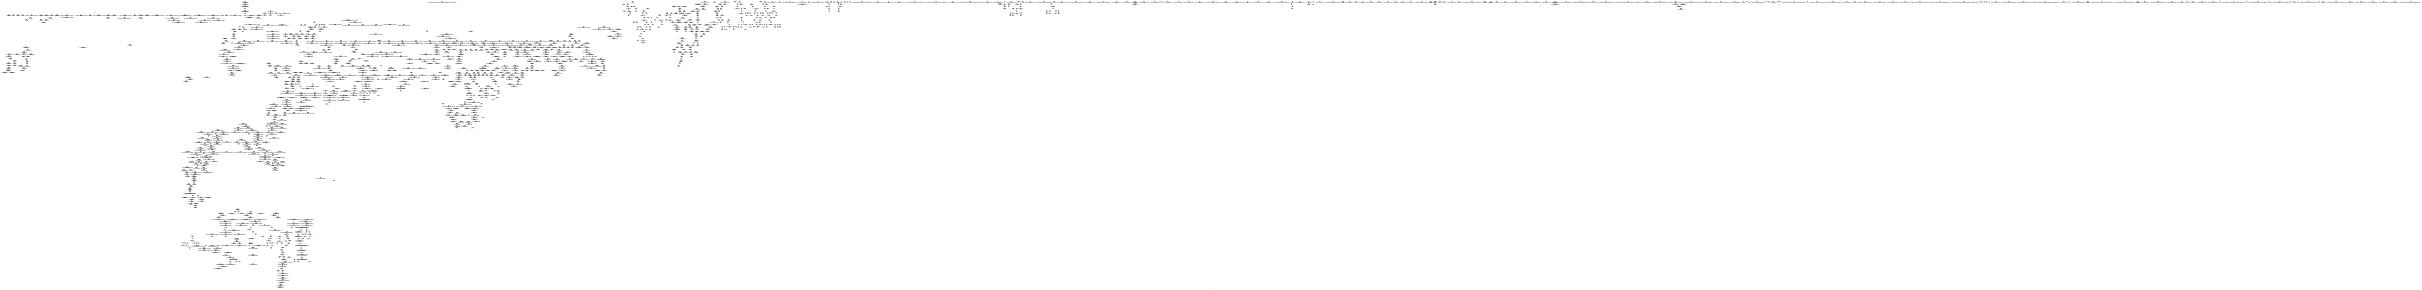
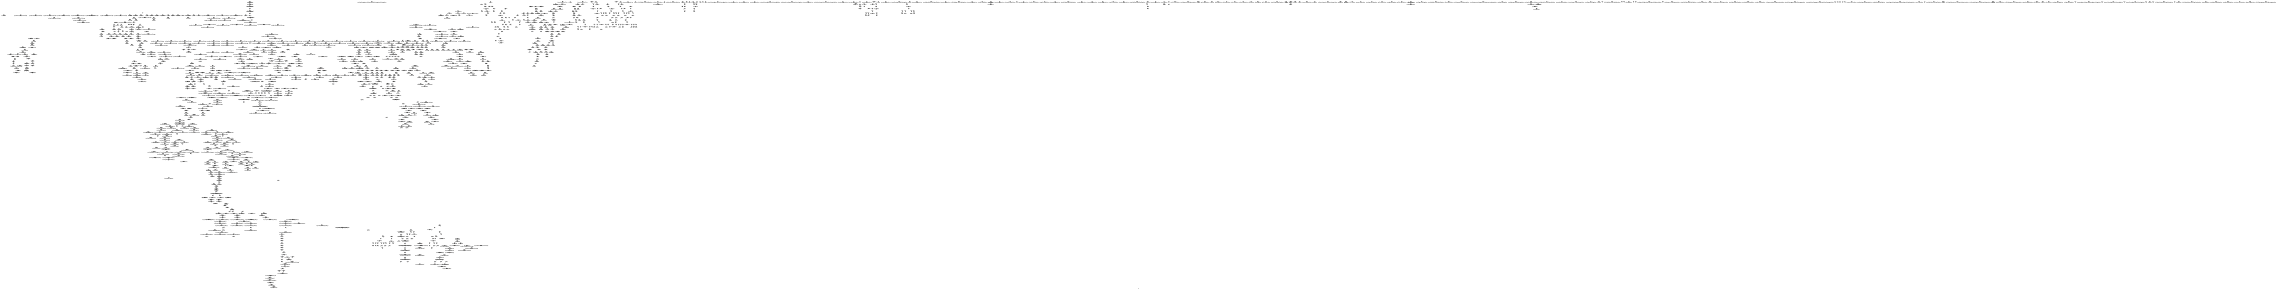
none -> (249, 95)
